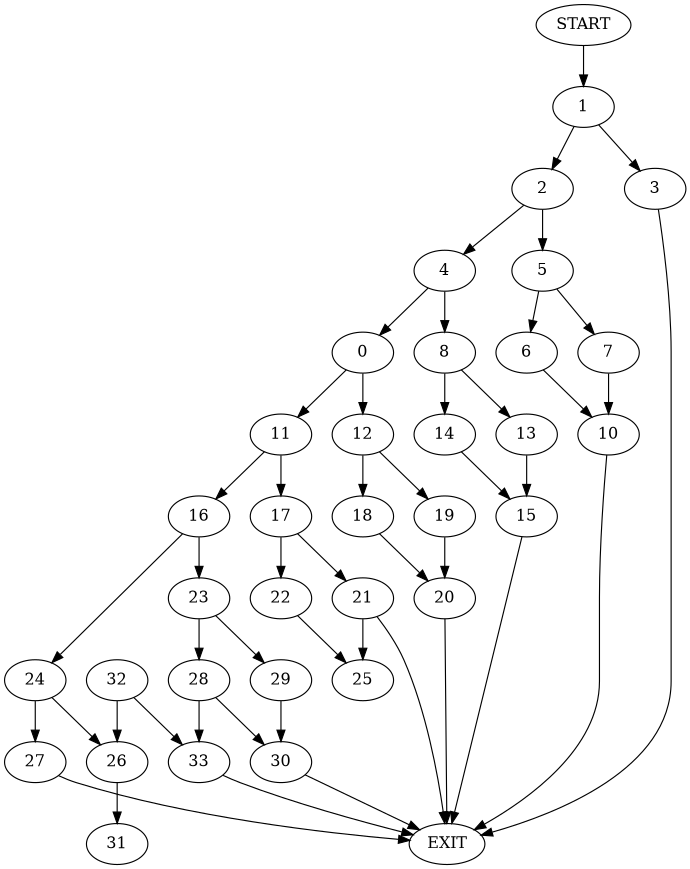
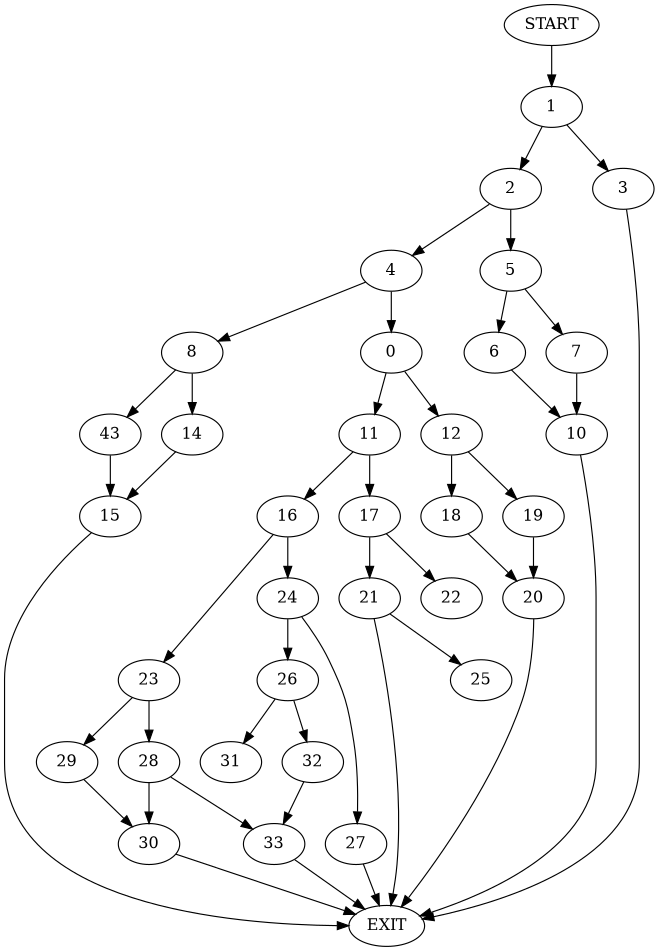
(527, 435) -> (110, 435)
(318, 635) -> none
(117, 716) -> (299, 716)
